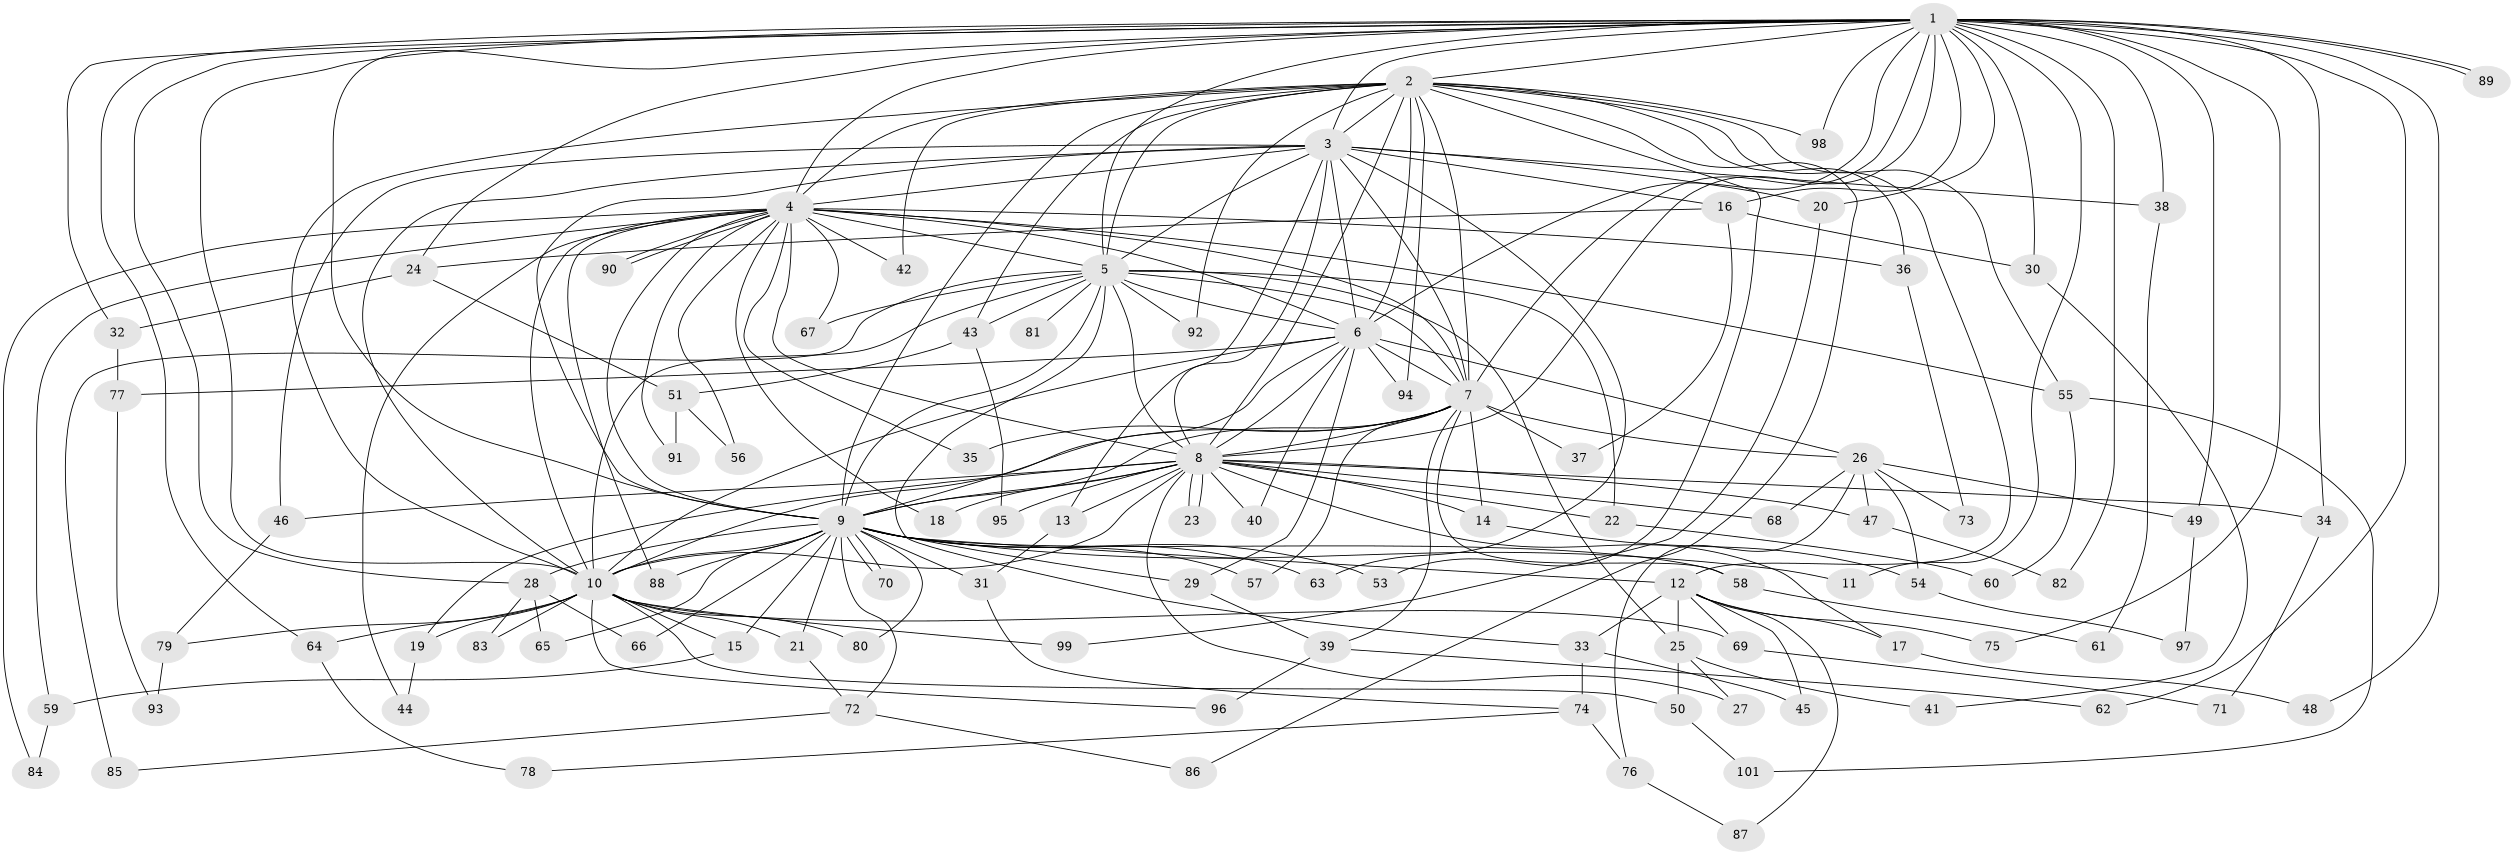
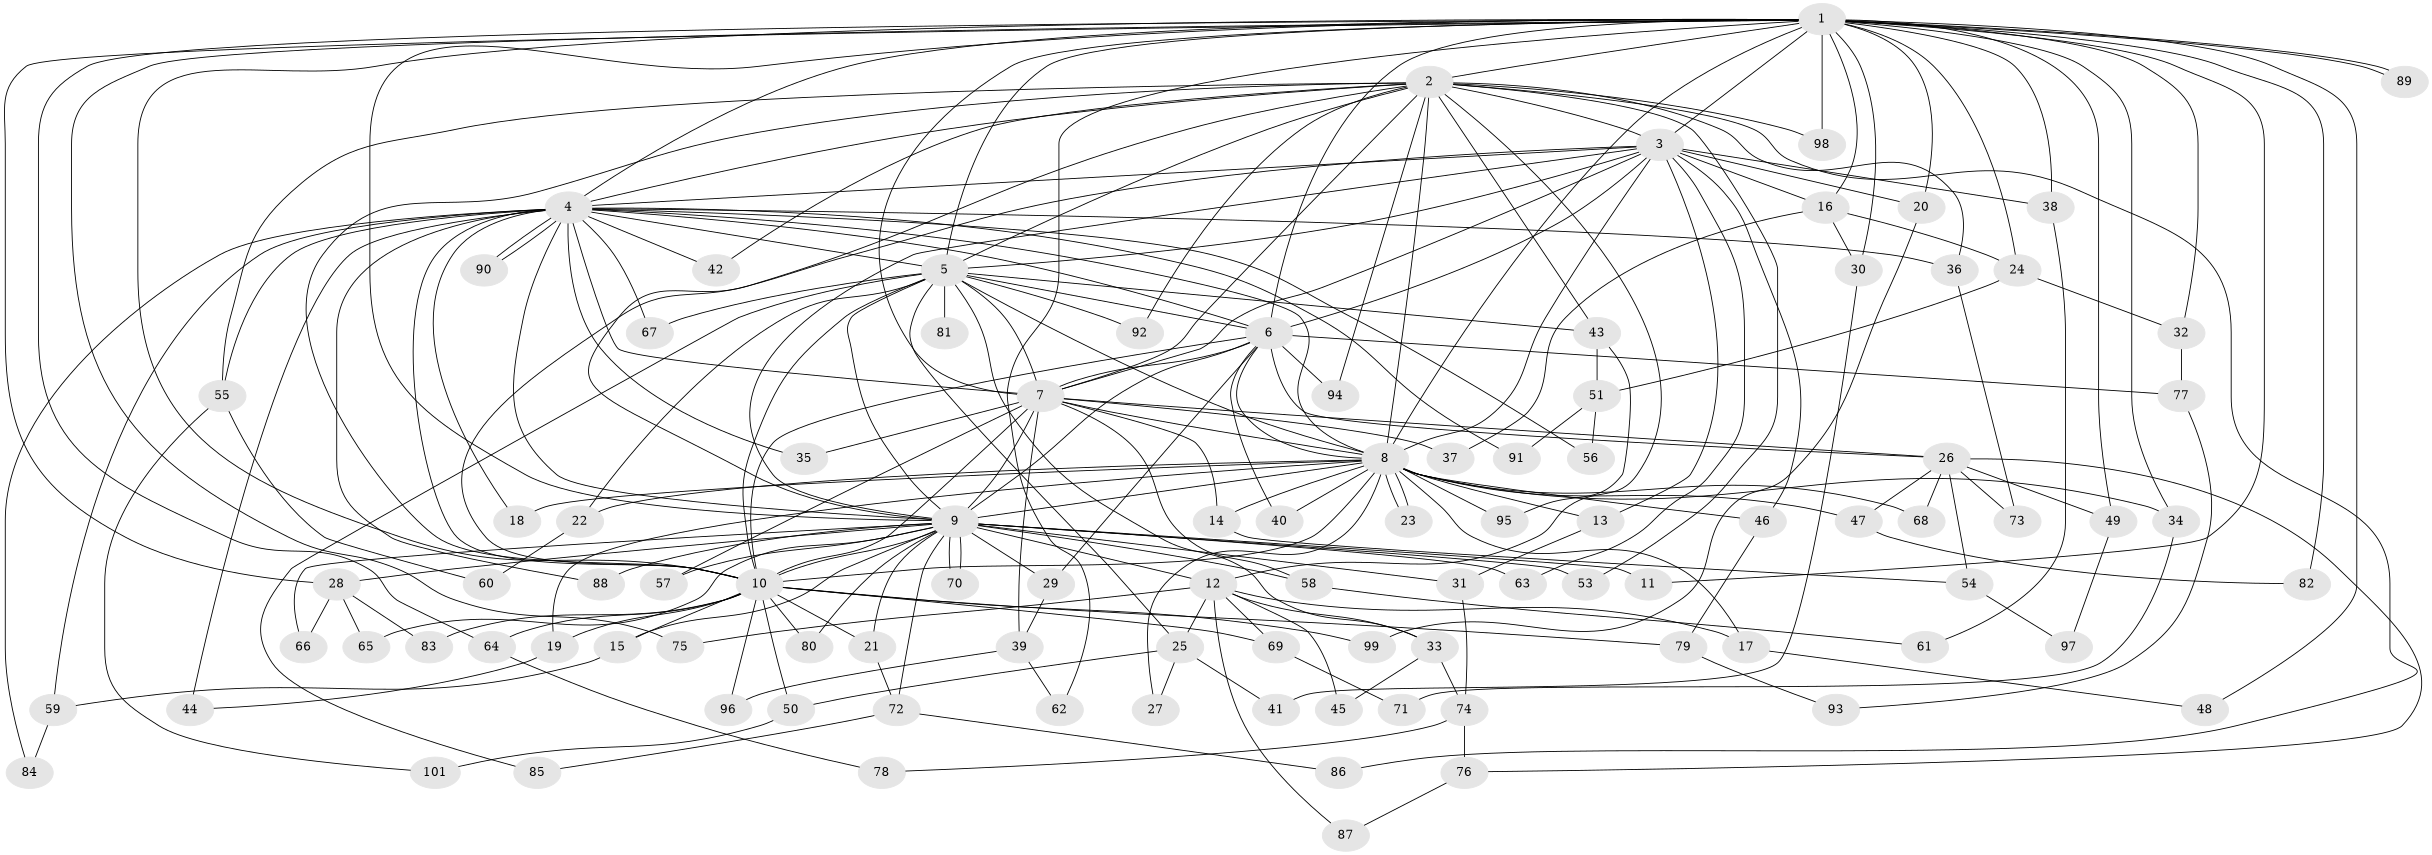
(1406, 206) -> none
